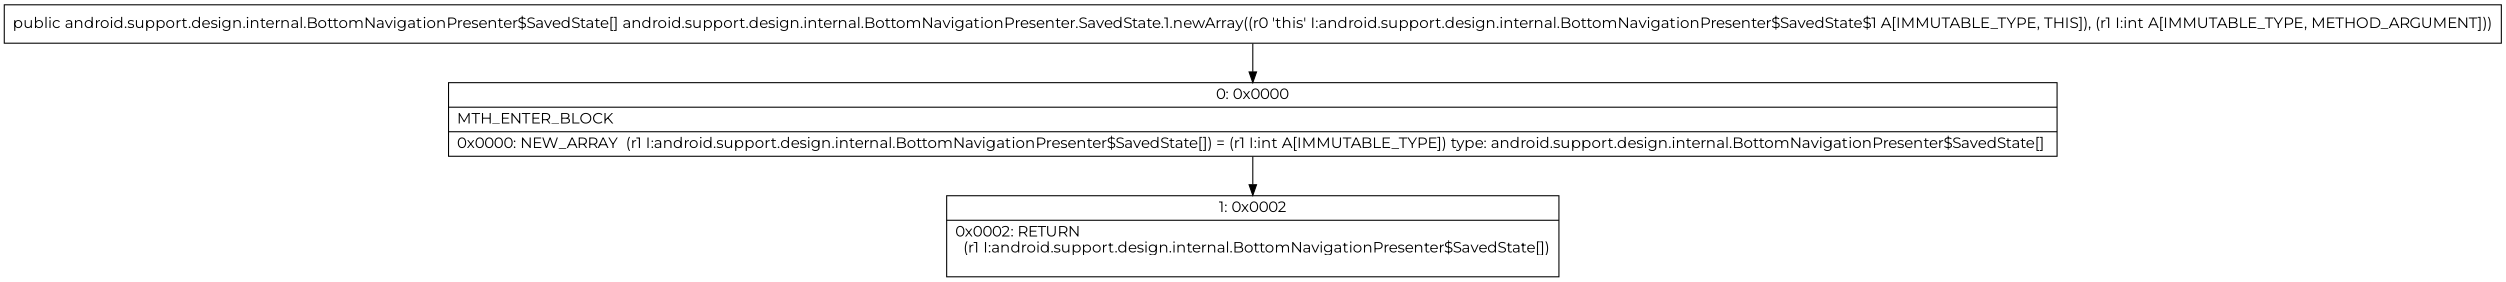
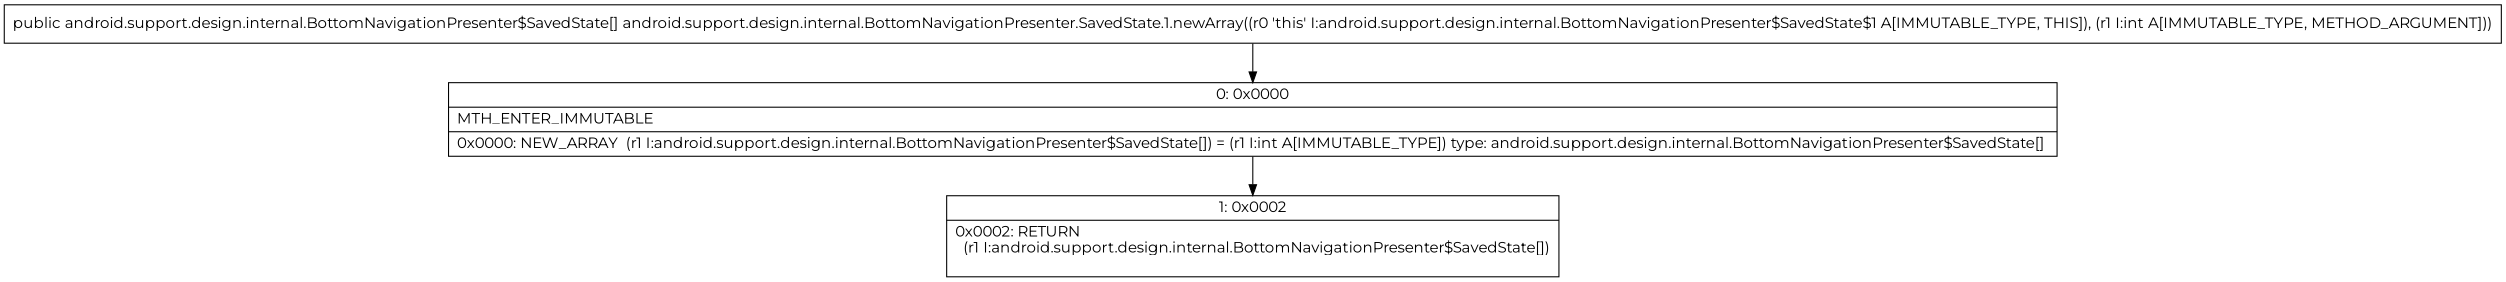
(535, 119) -> (555, 119)
